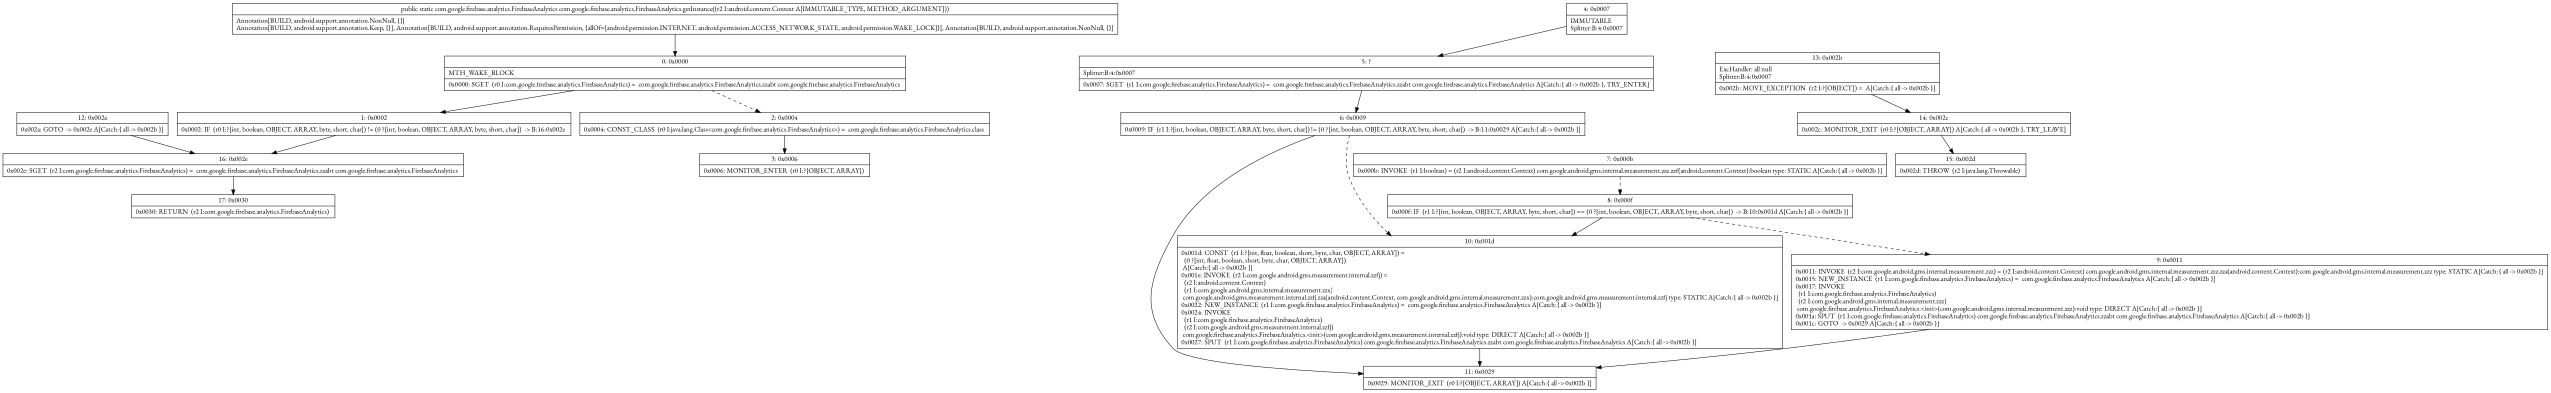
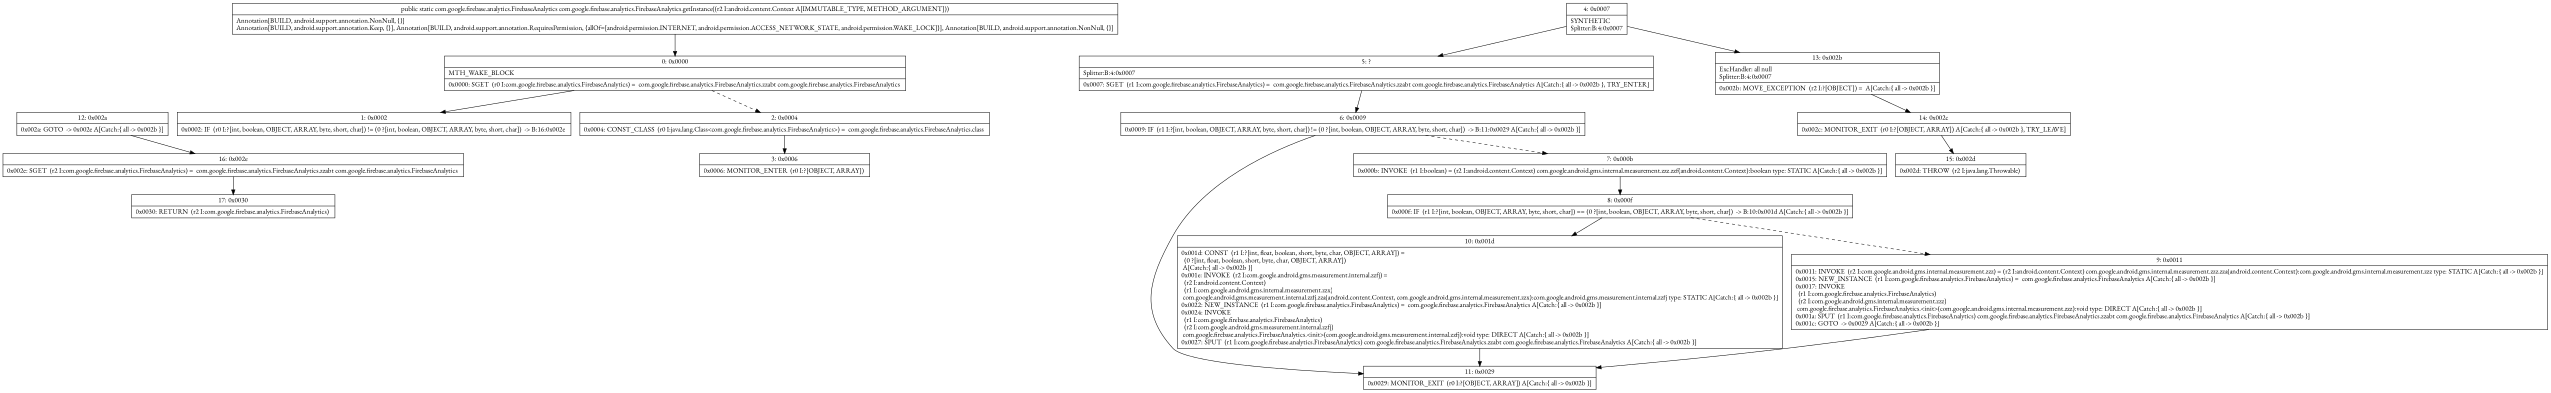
(1591, 21) -> (1590, 21)
none -> (1681, 39)
(306, 144) -> none
(1620, 183) -> (1620, 183)
(1354, 189) -> (1484, 144)
